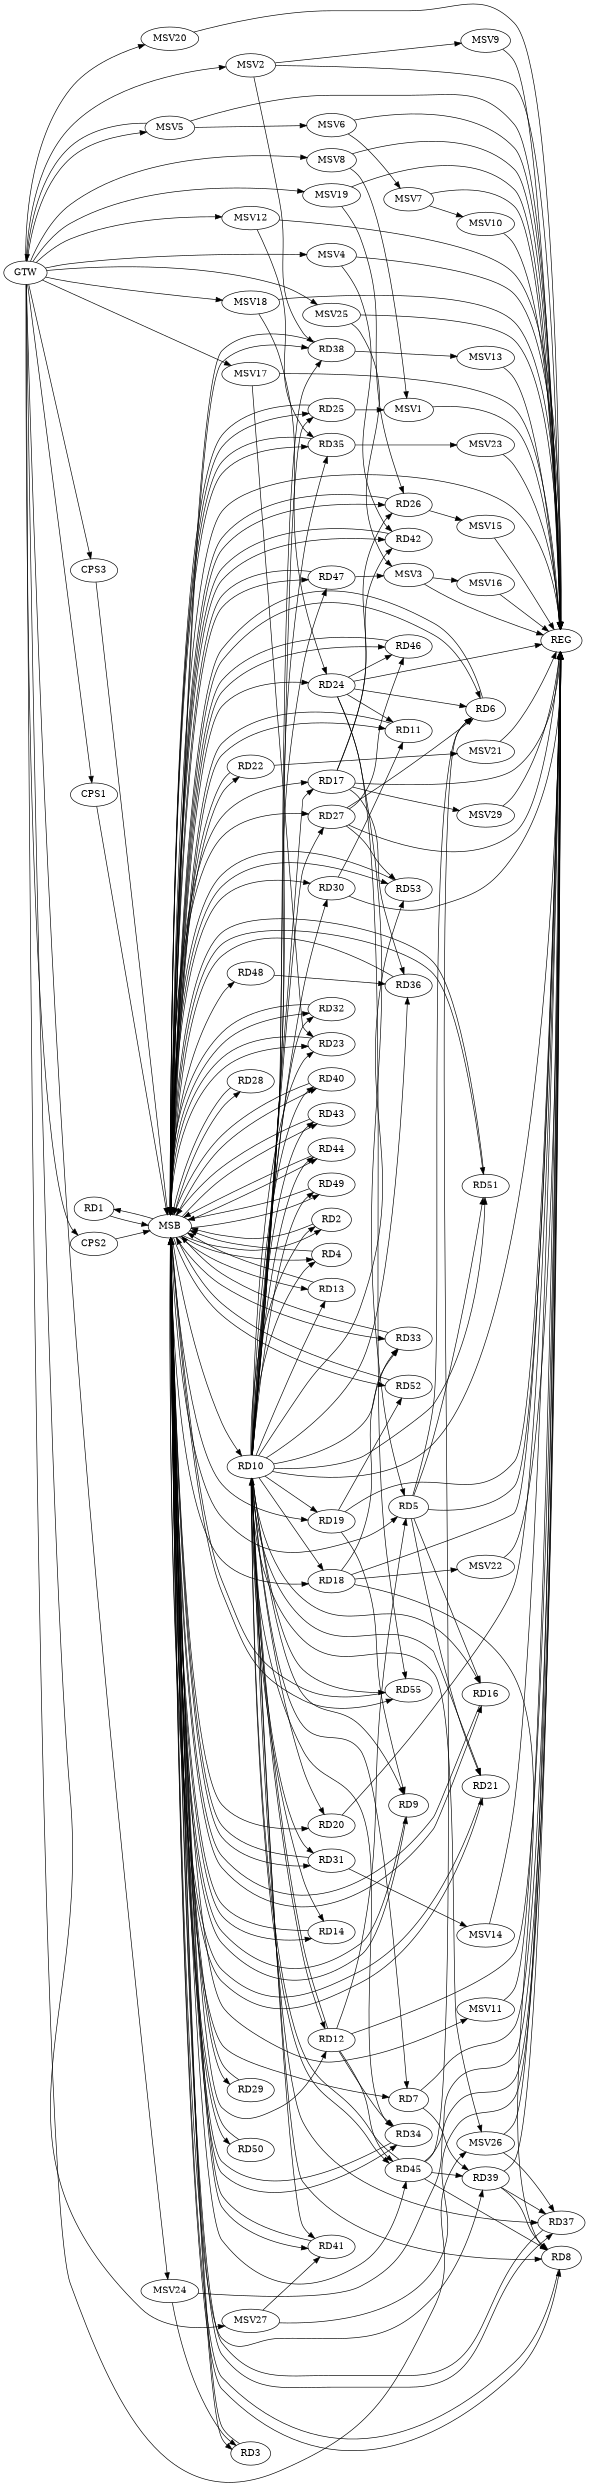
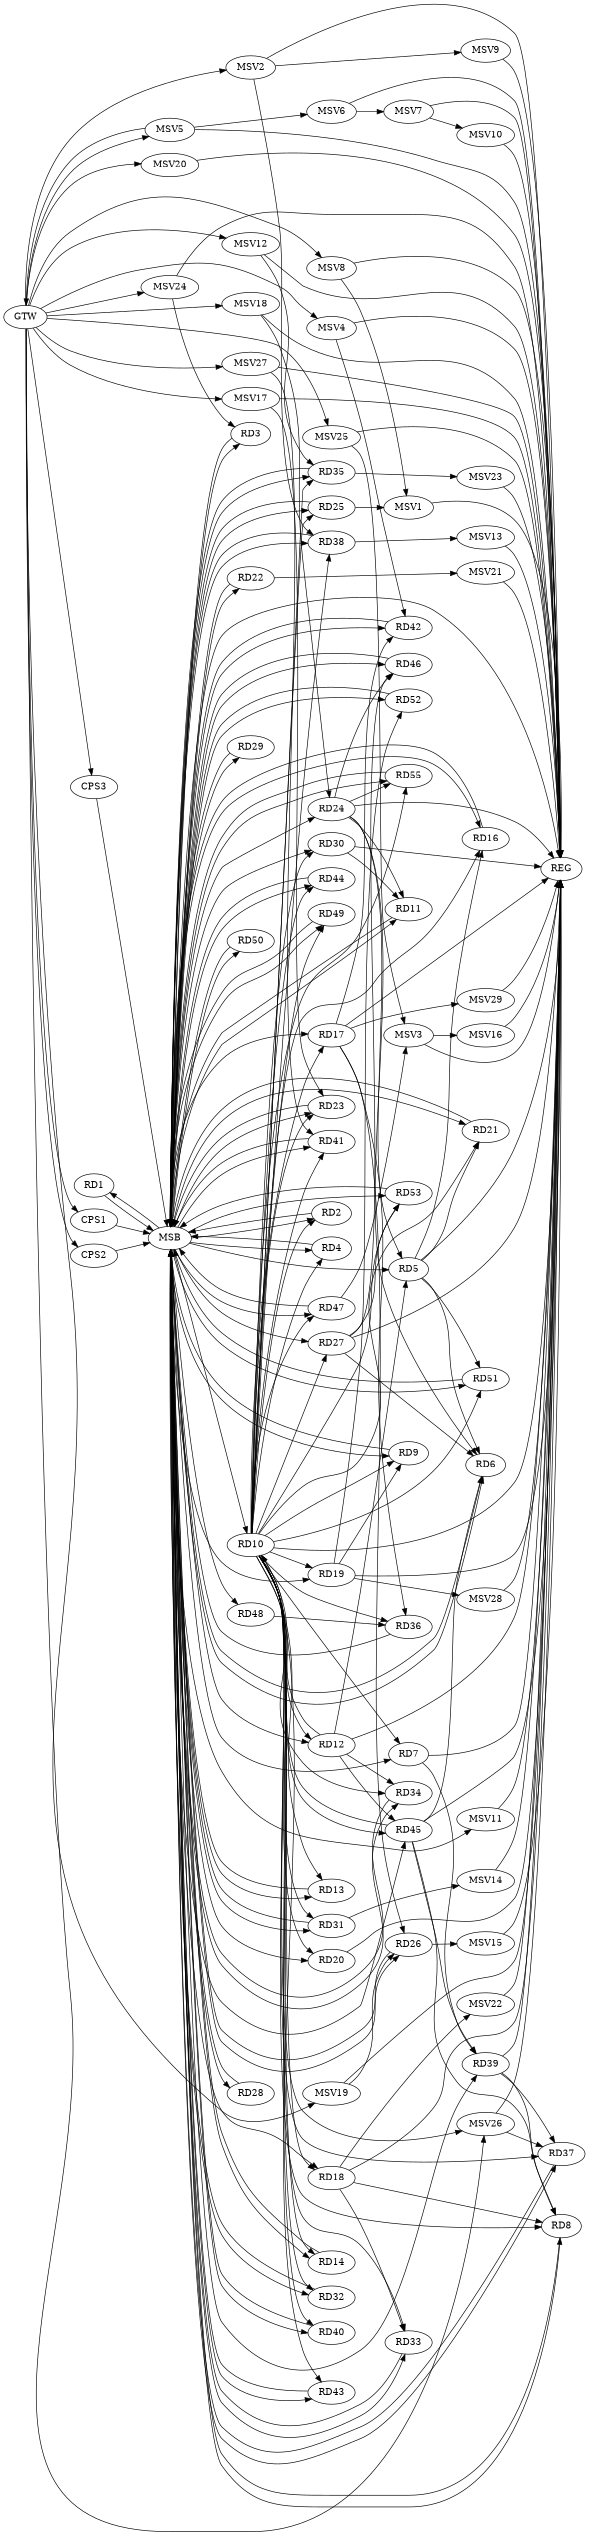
none -> (486, 1600)
